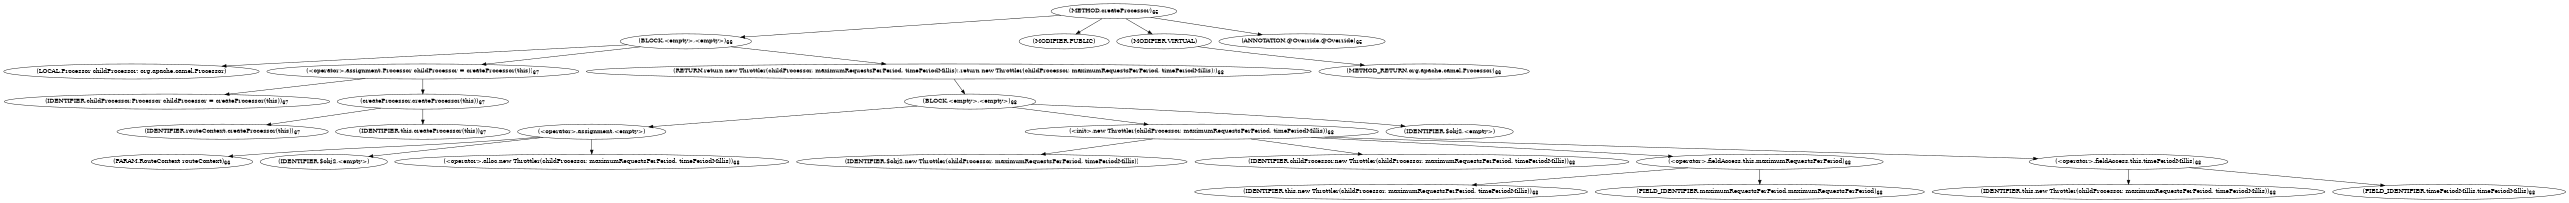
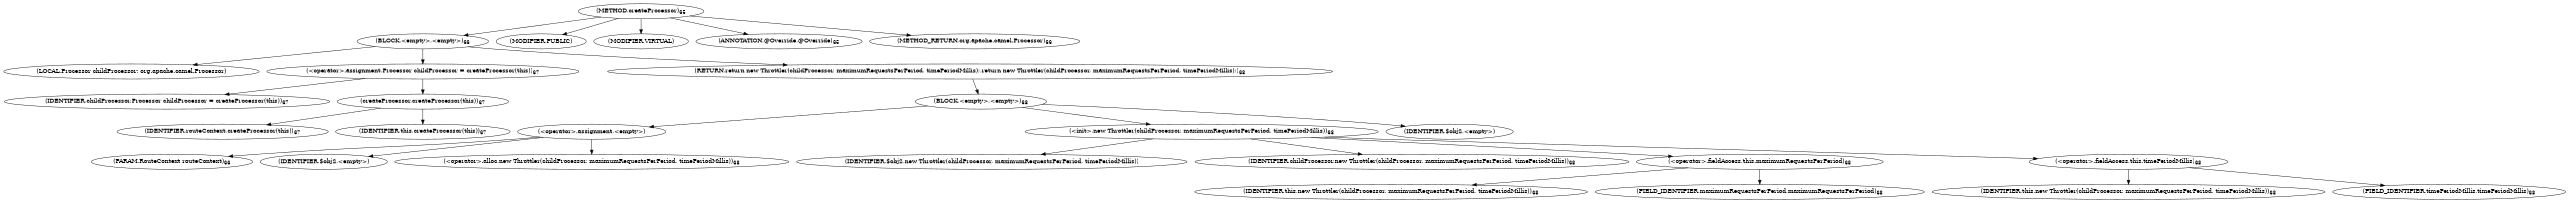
(1279, 56) -> (798, 26)
